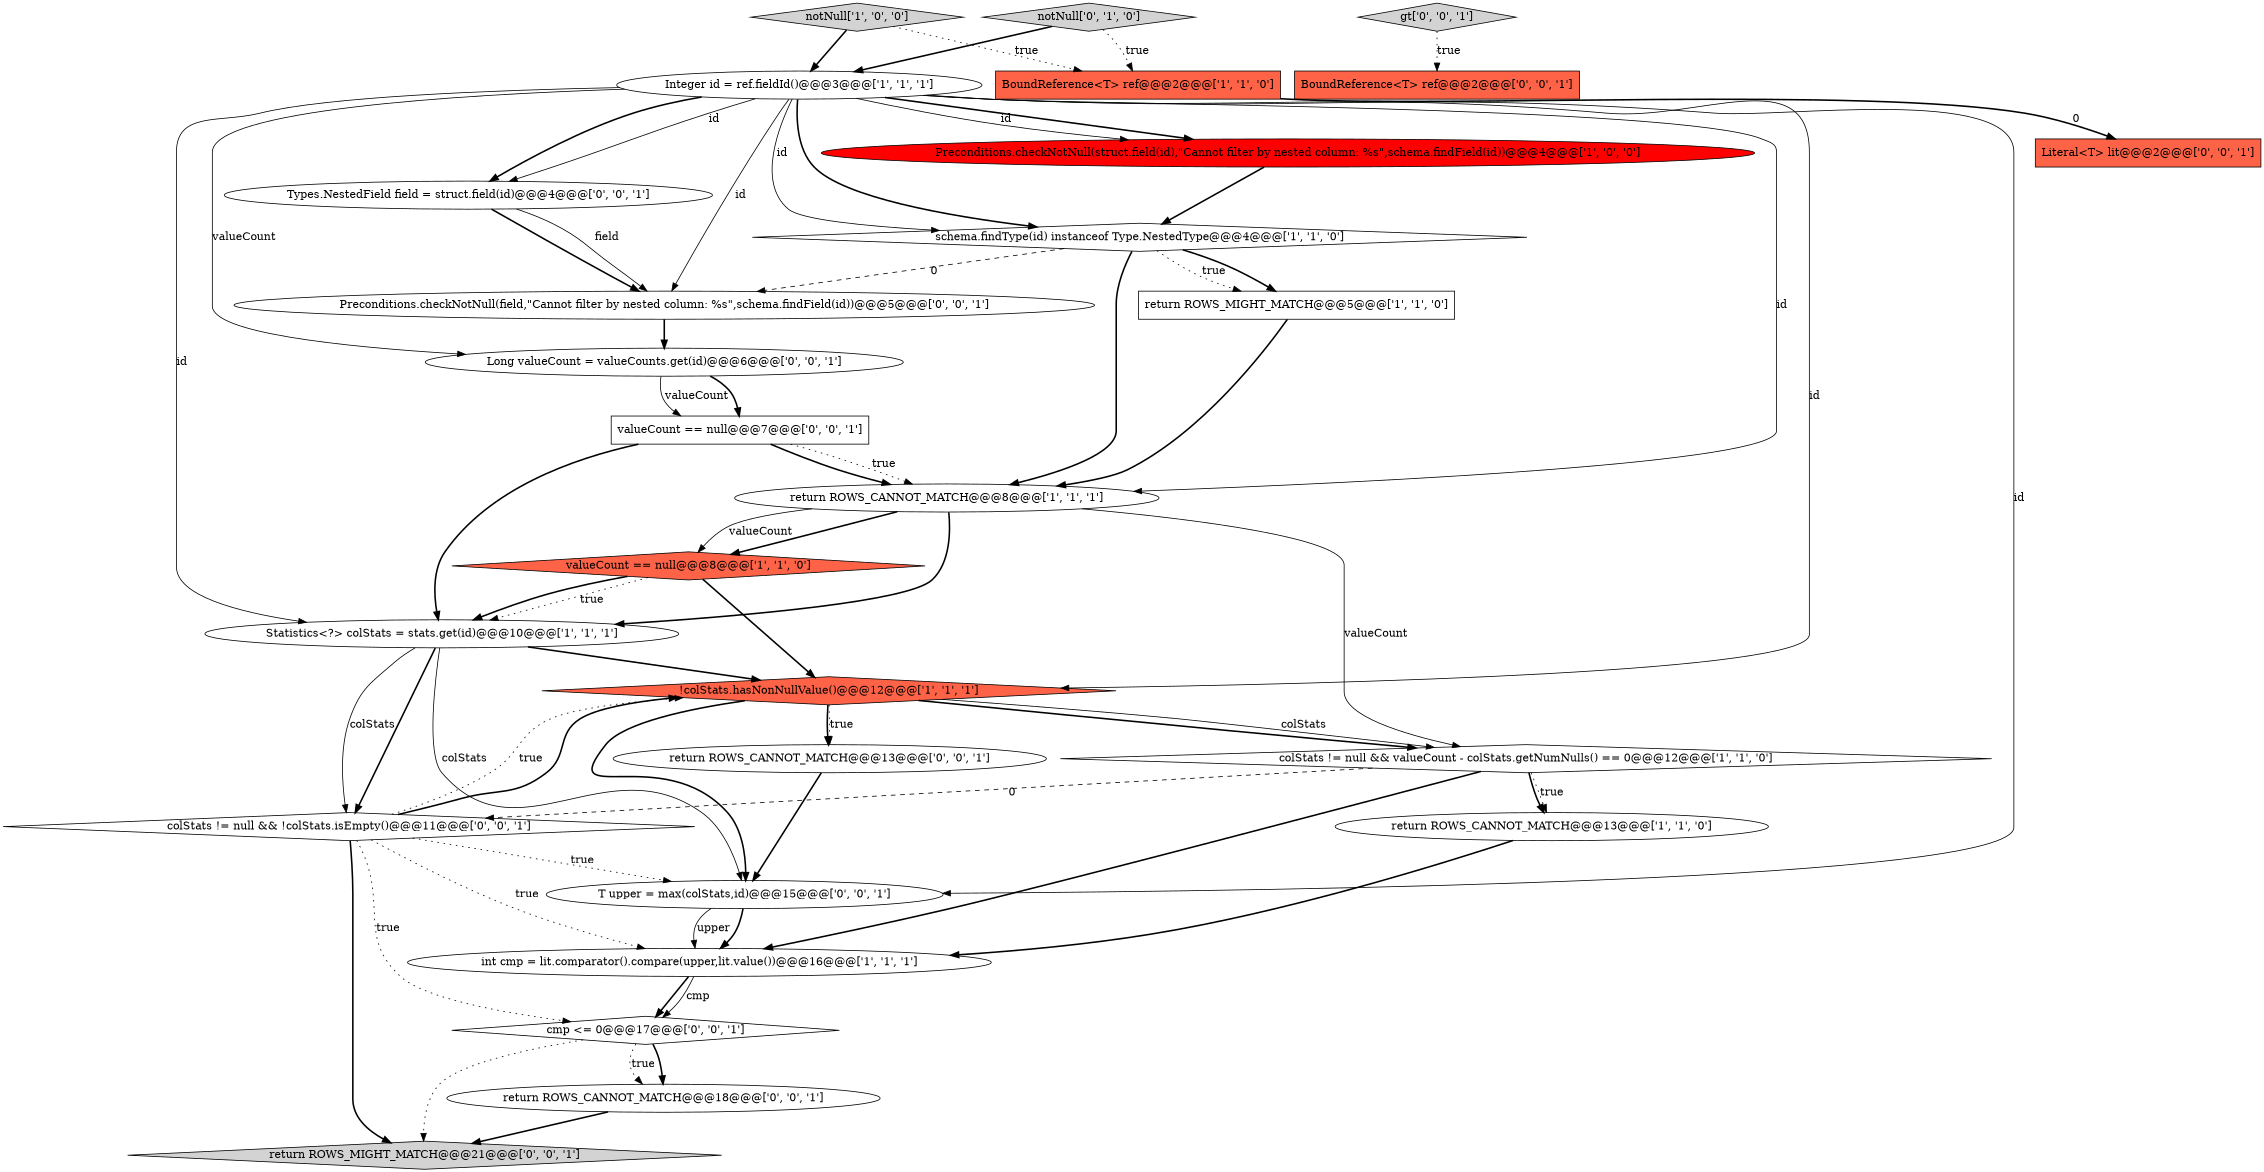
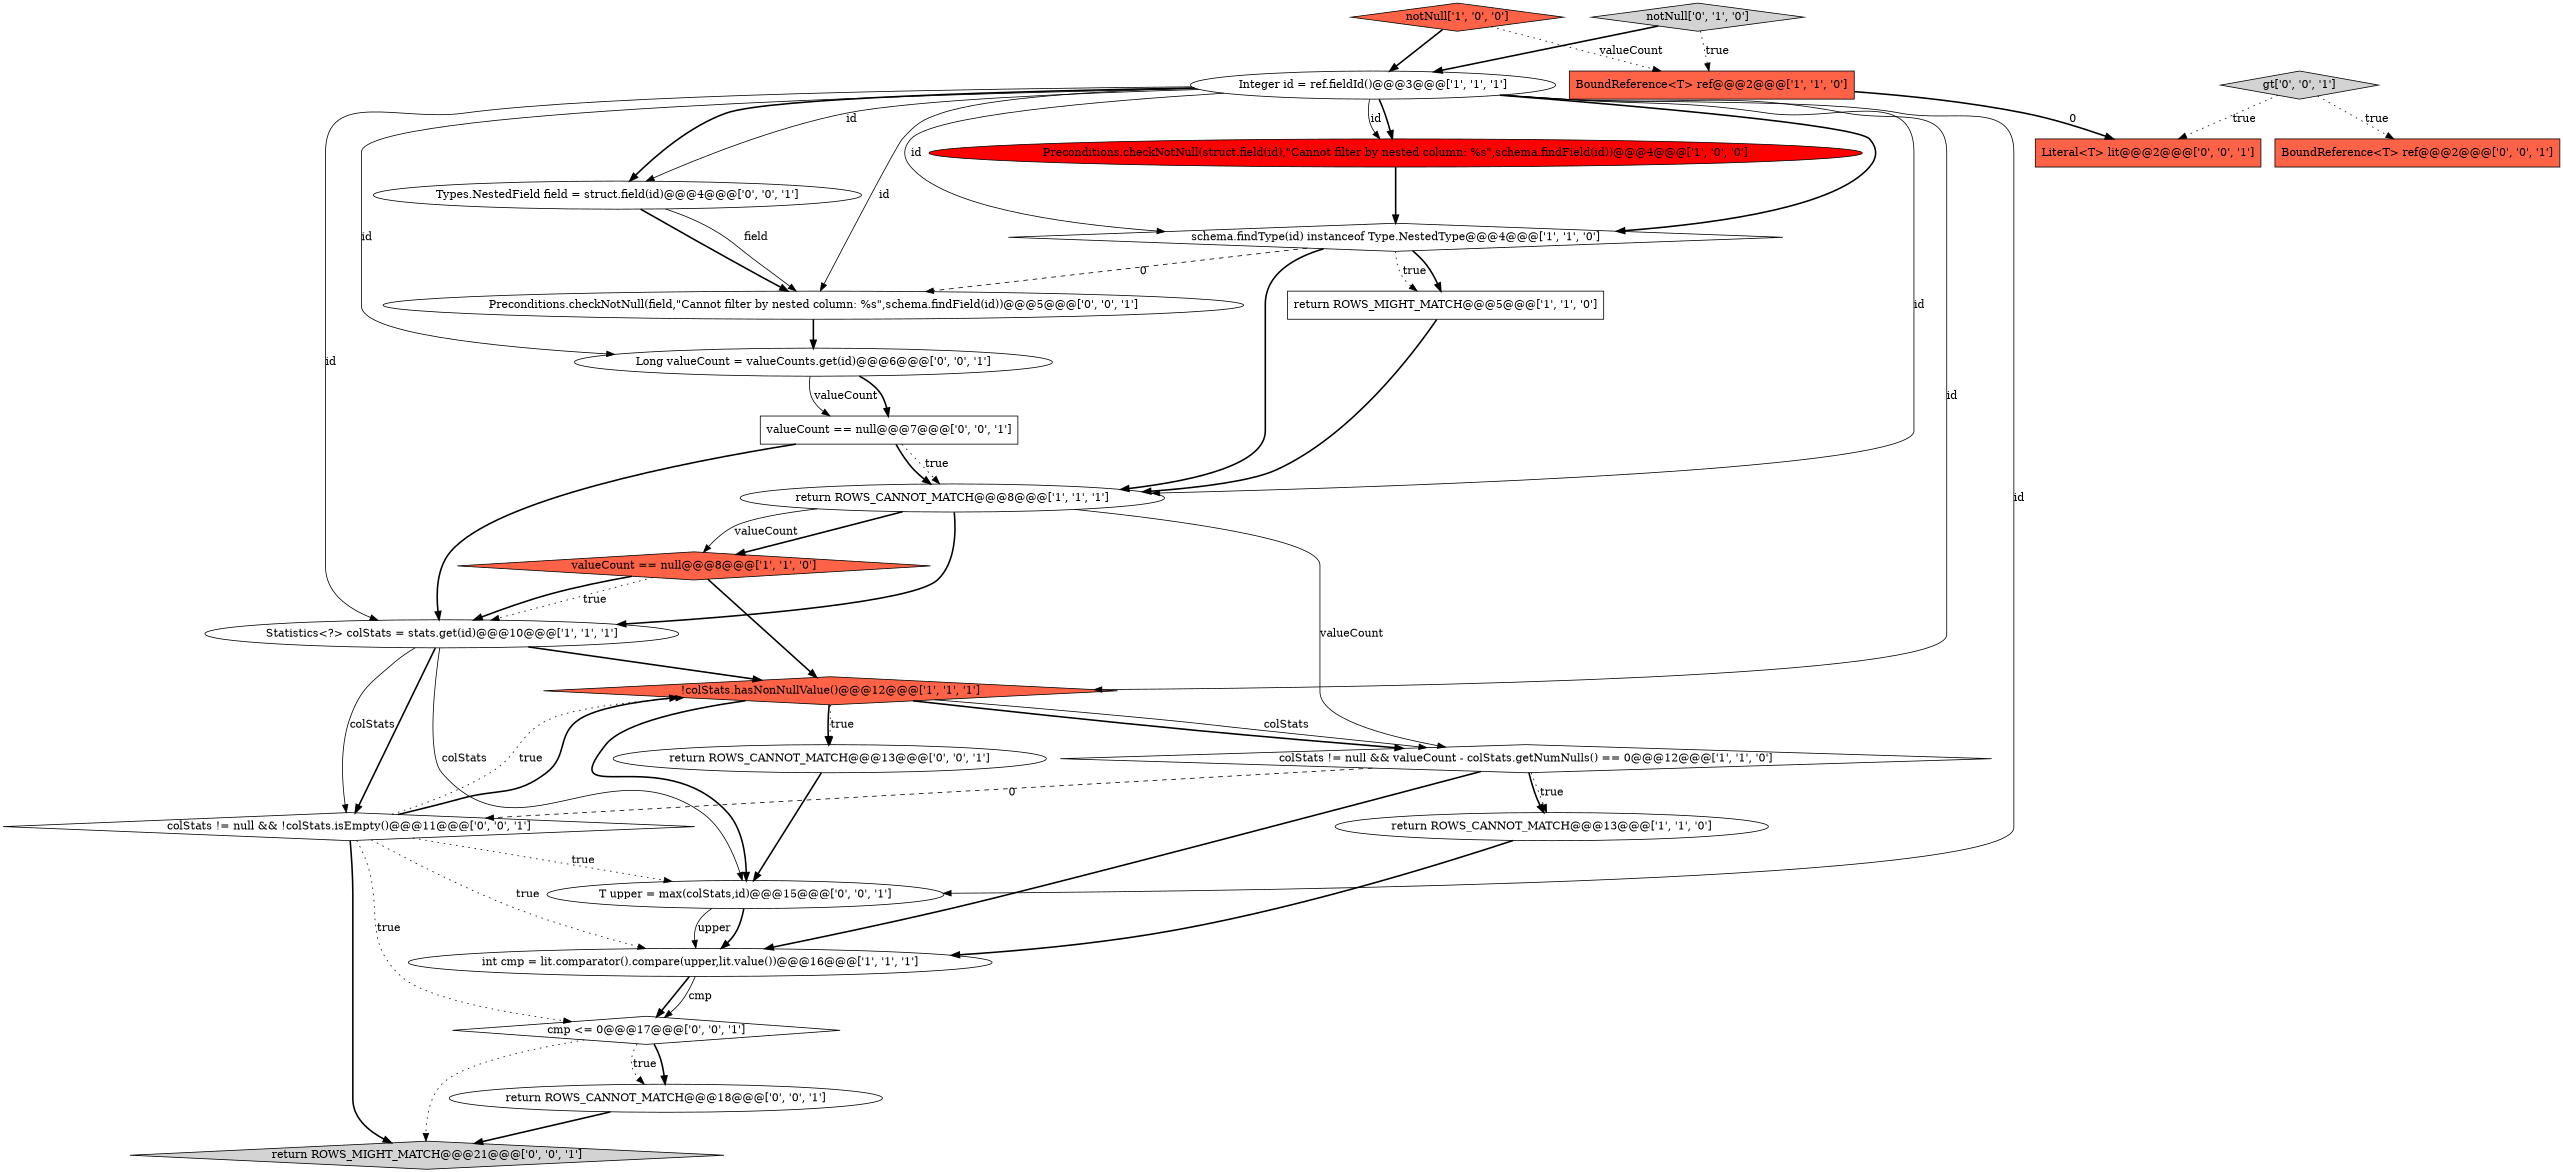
(857, 17) -> (1457, 17)
(1027, 51) -> (1631, 51)
none -> (2232, 115)
(244, 237) -> (367, 237)
